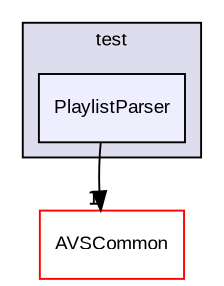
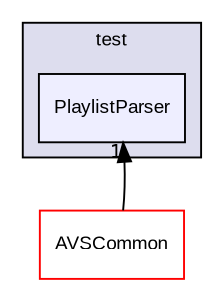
(99, 170) -> (125, 186)
